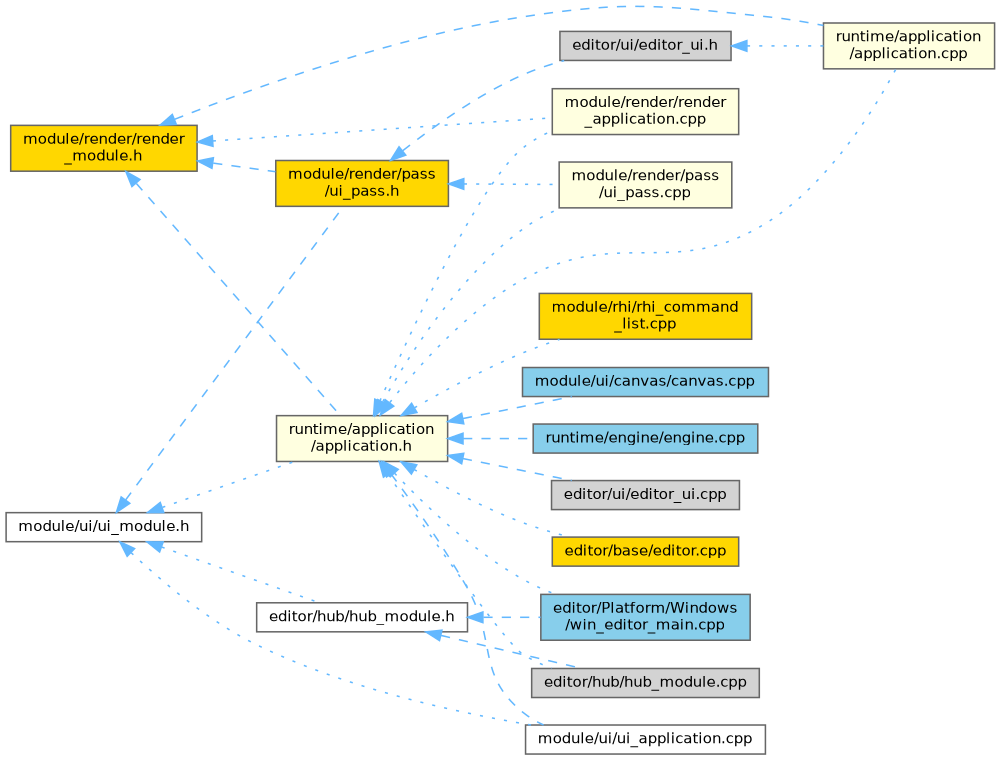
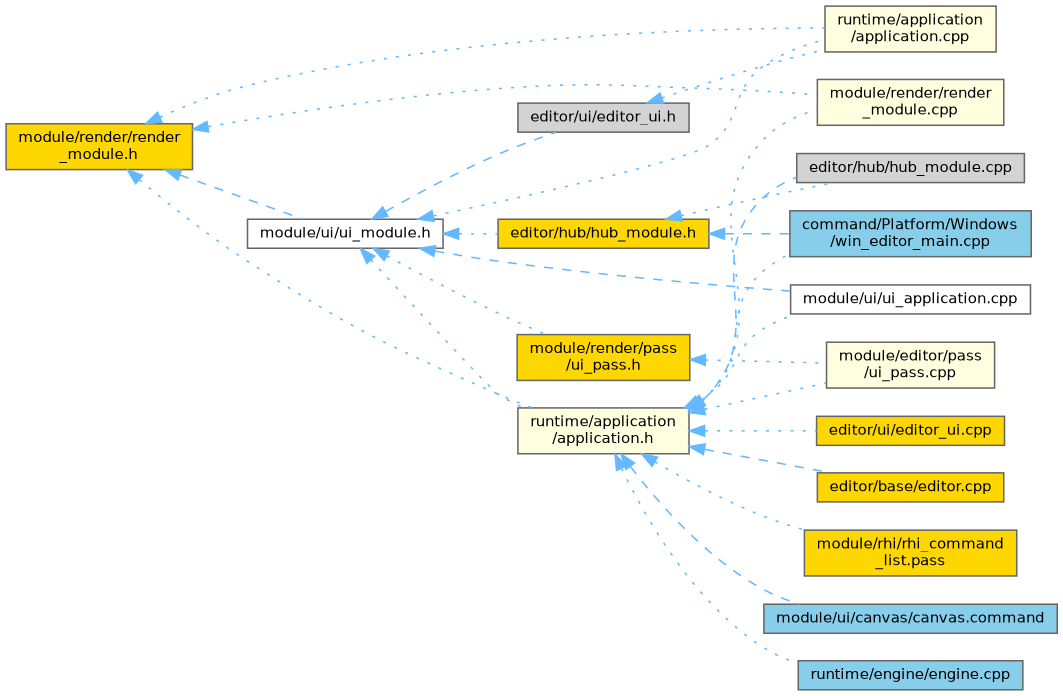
(493, 22) -> (488, 45)
(479, 98) -> (469, 168)
(645, 112) -> (911, 102)
(244, 167) -> (241, 197)
(645, 185) -> (911, 365)
(655, 253) -> (653, 165)
(238, 300) -> (326, 310)
(645, 316) -> (911, 553)
(234, 353) -> (465, 297)
(645, 382) -> (911, 619)
(498, 439) -> (693, 582)
(517, 470) -> (761, 431)
(645, 495) -> (911, 431)
(490, 509) -> (768, 461)
(362, 617) -> (603, 234)
(645, 617) -> (911, 234)
(483, 628) -> (743, 348)
(501, 631) -> (744, 223)
(504, 650) -> (750, 200)
(317, 670) -> (612, 275)
